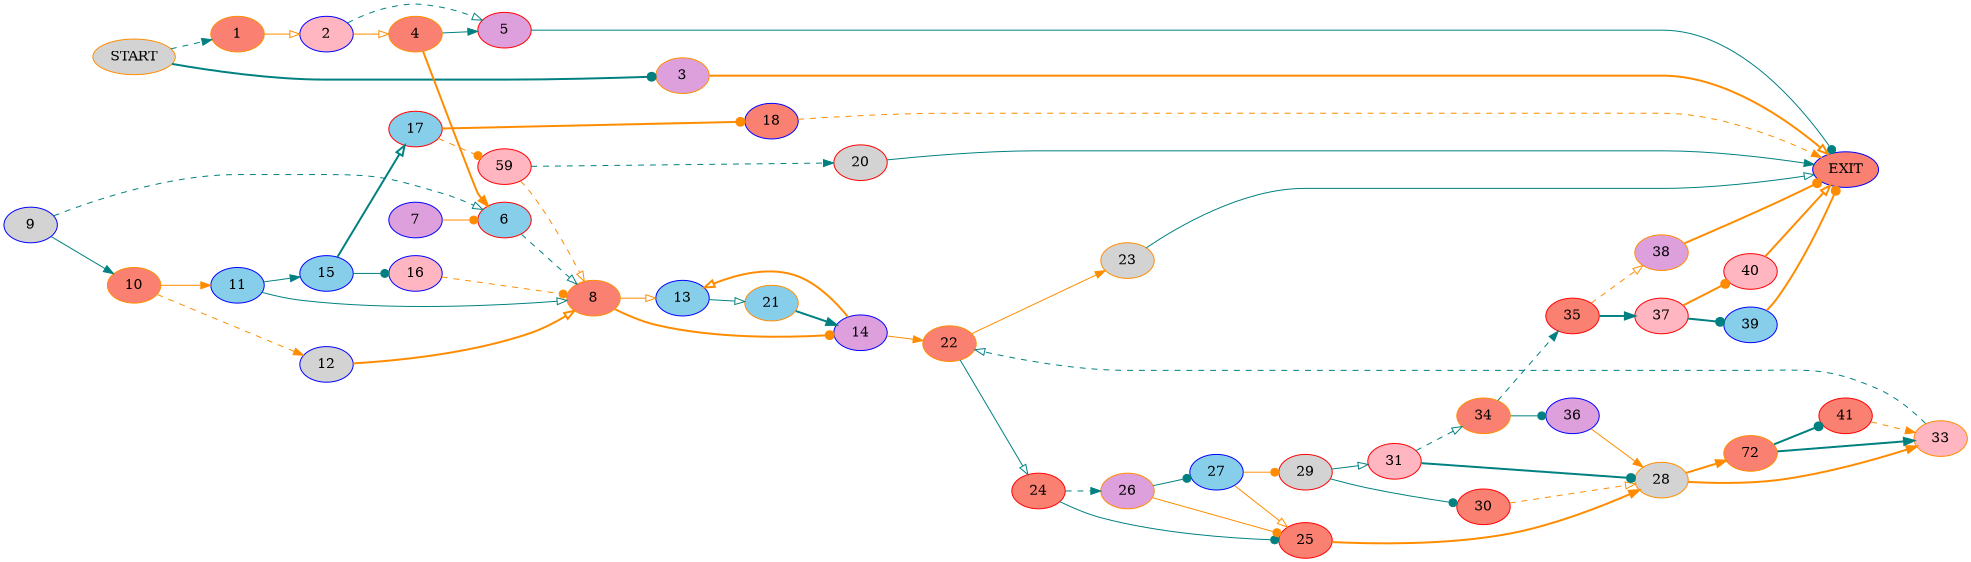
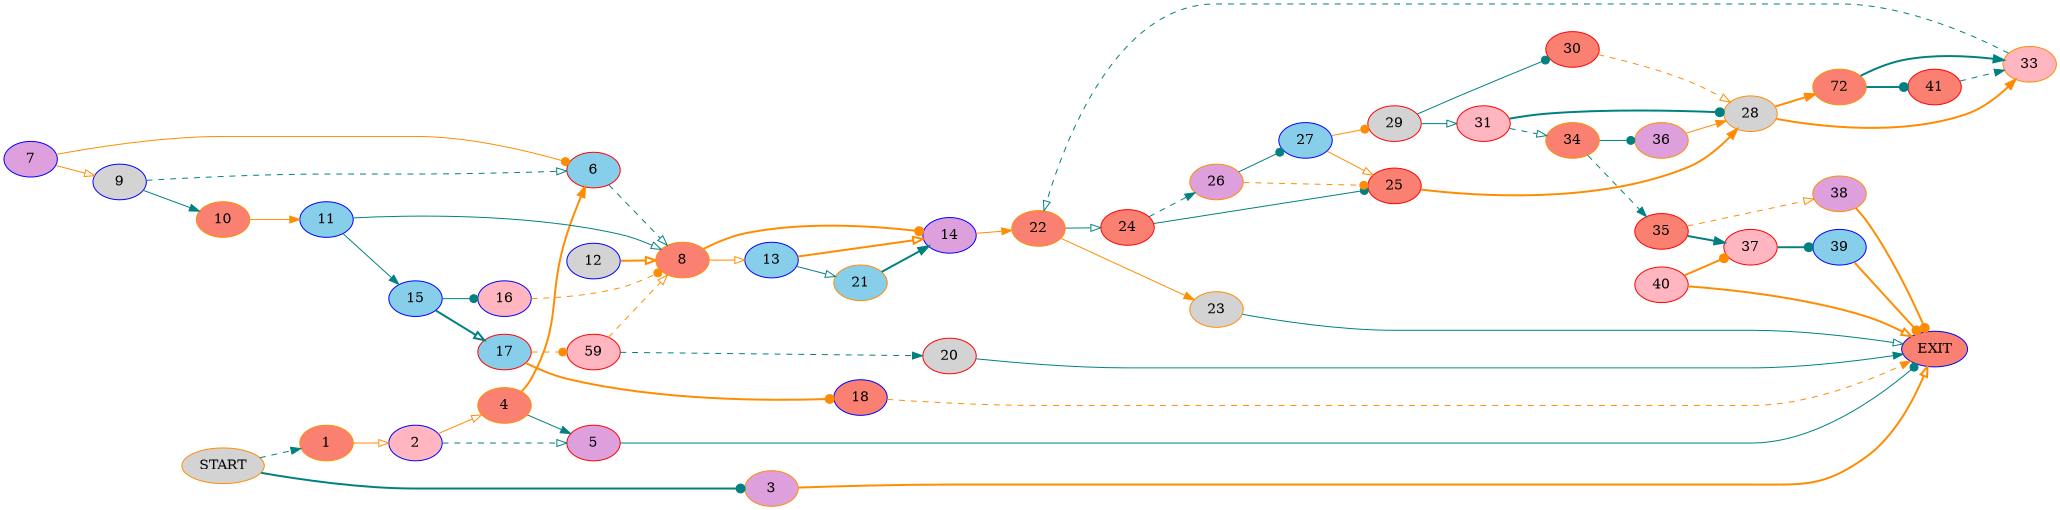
none -> (70, 169)
(788, 273) -> (855, 248)
(1702, 296) -> (1702, 268)
(226, 323) -> none
(1573, 416) -> (1662, 140)
(1888, 426) -> (1977, 77)
(1213, 515) -> (1302, 184)
